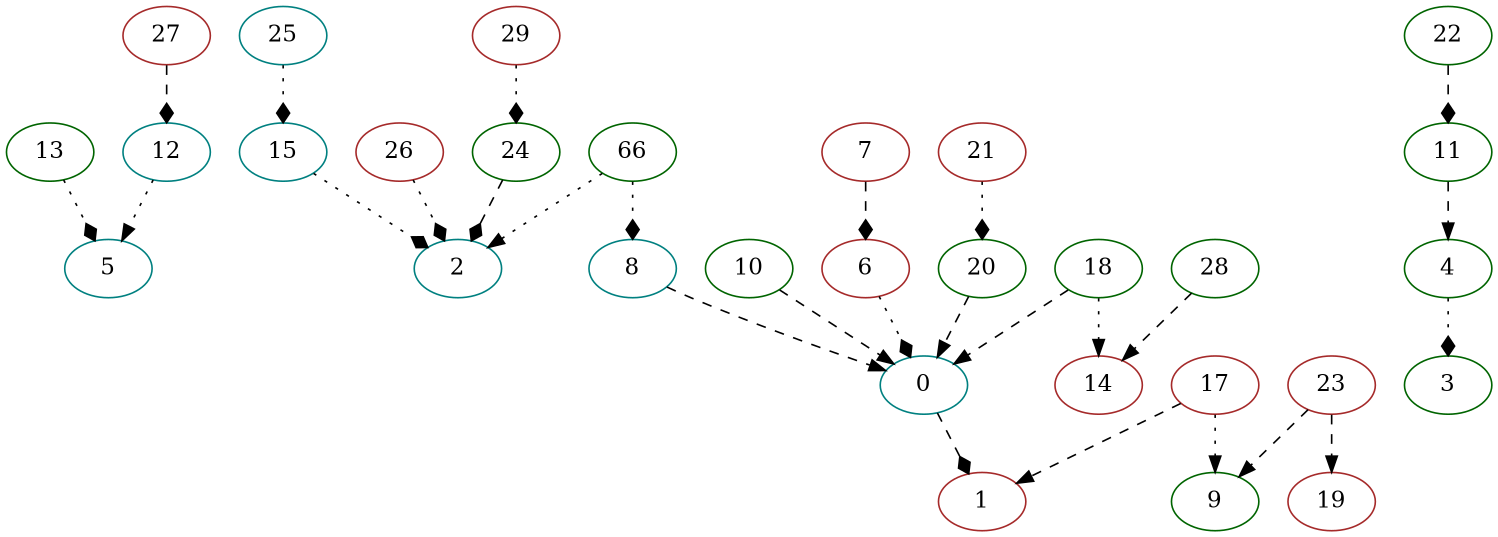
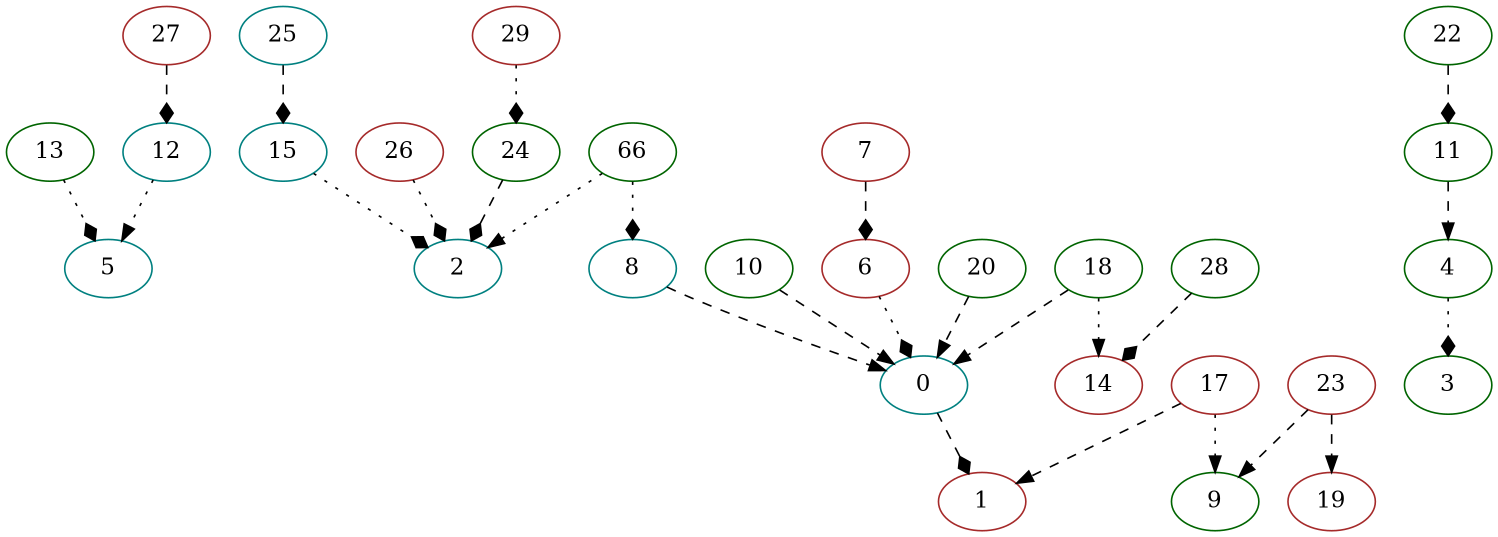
(283, 84) -> (283, 84)
(982, 152) -> none
(1163, 321) -> (1164, 320)
